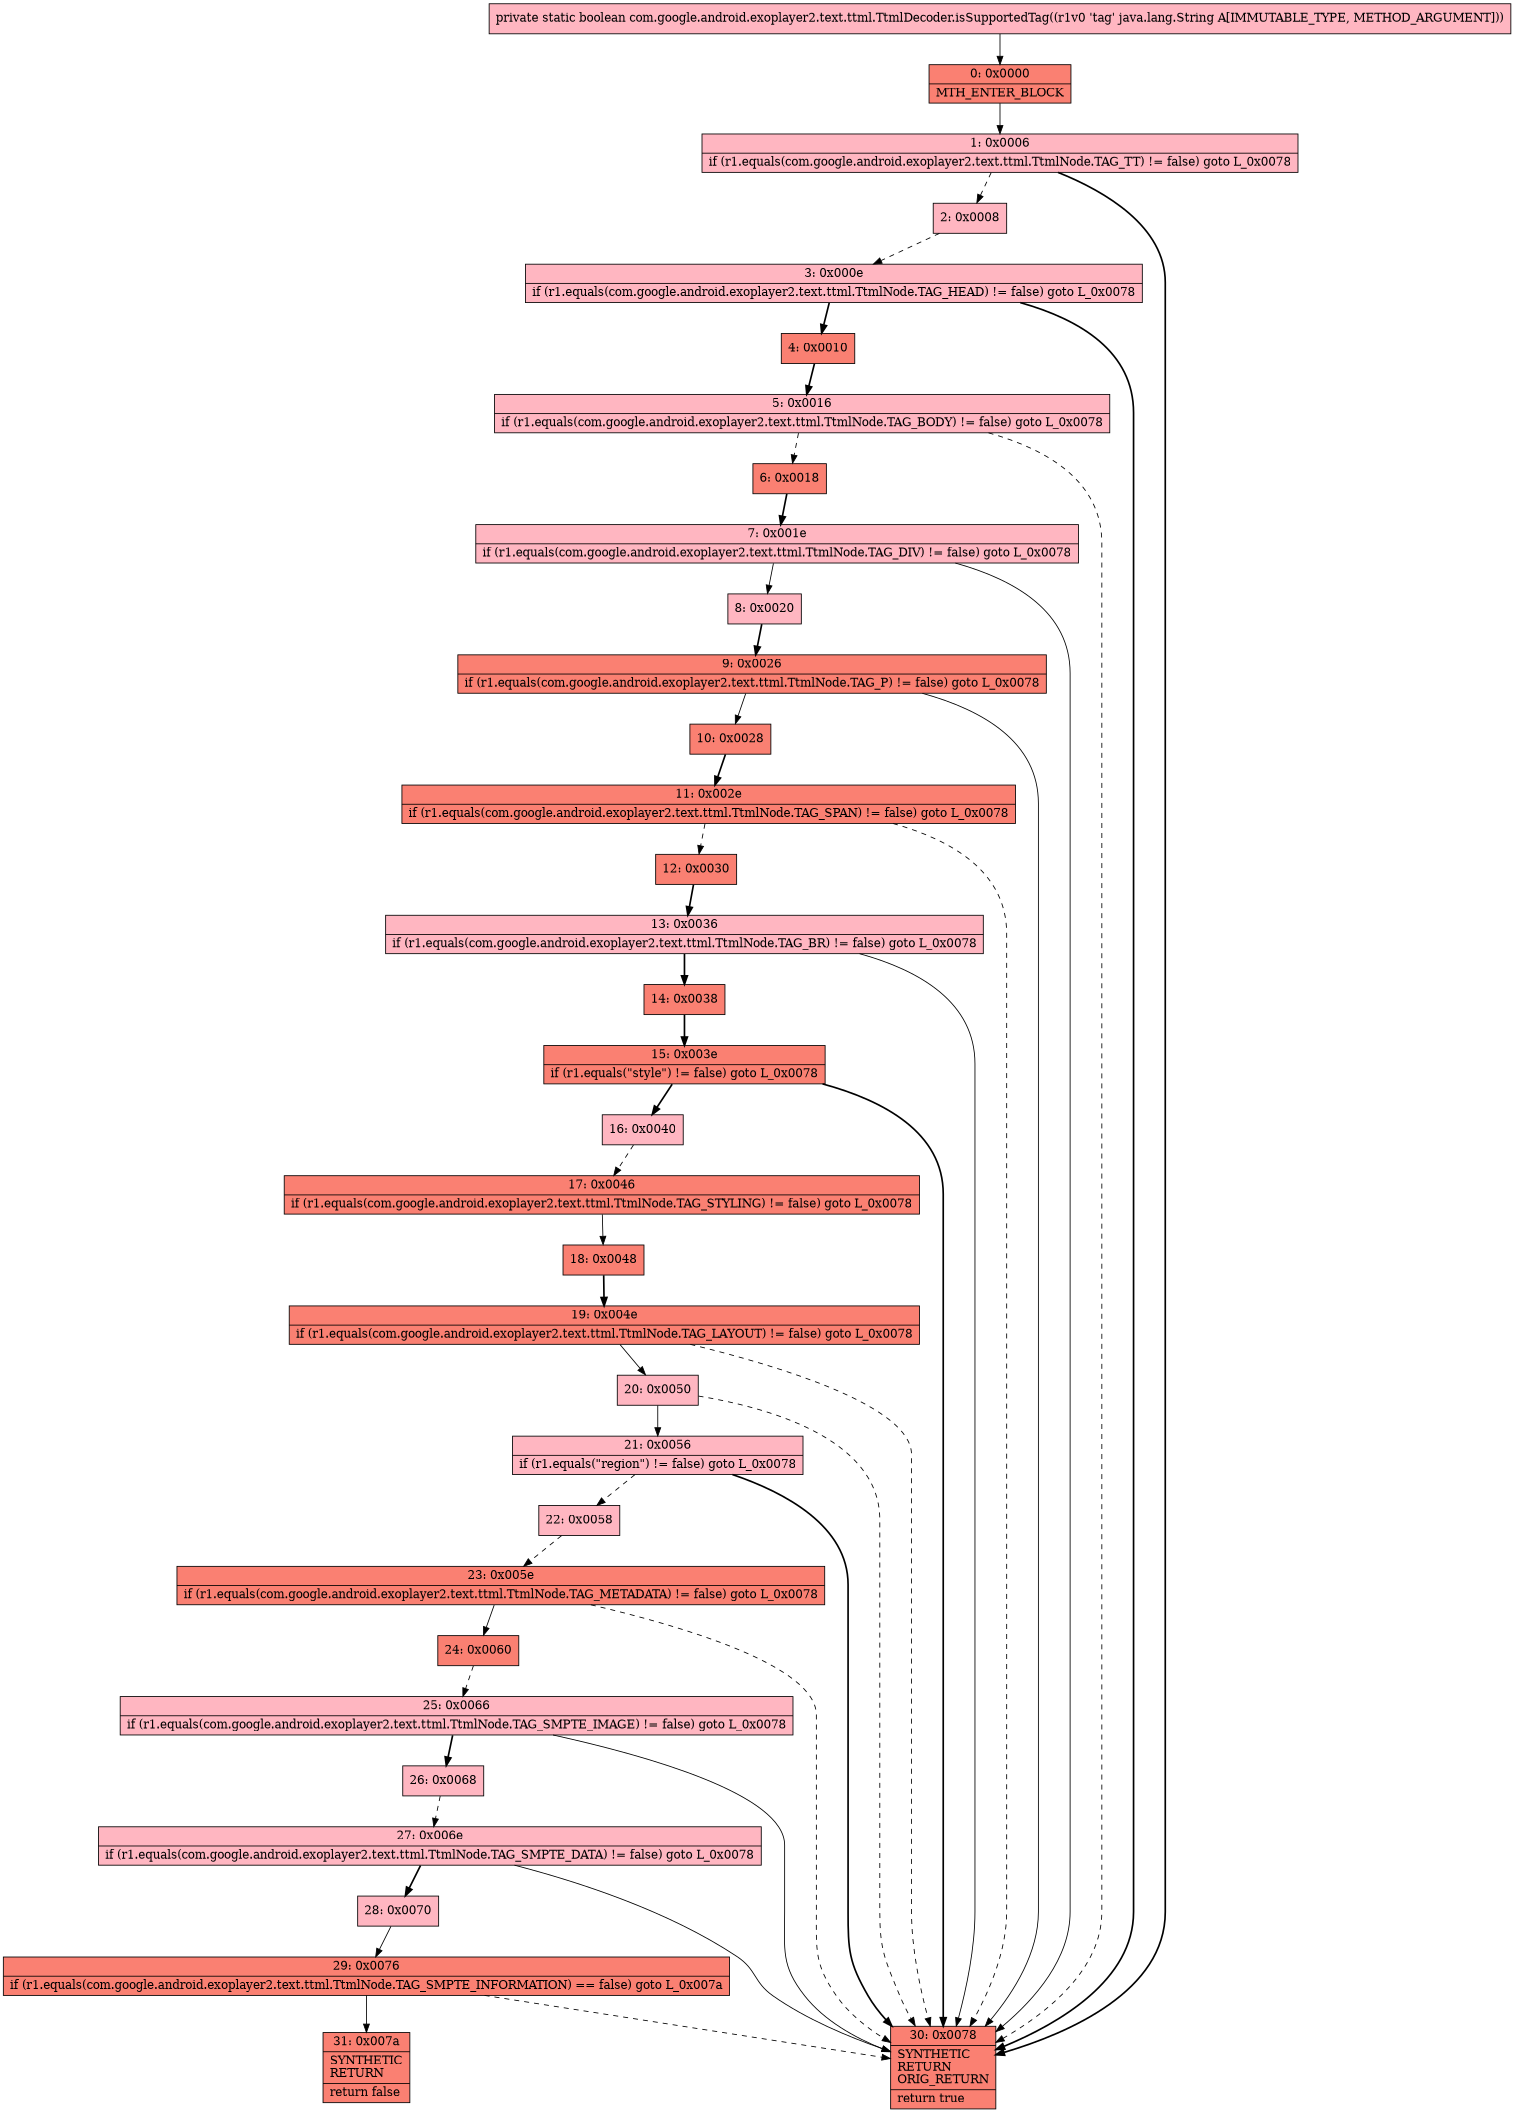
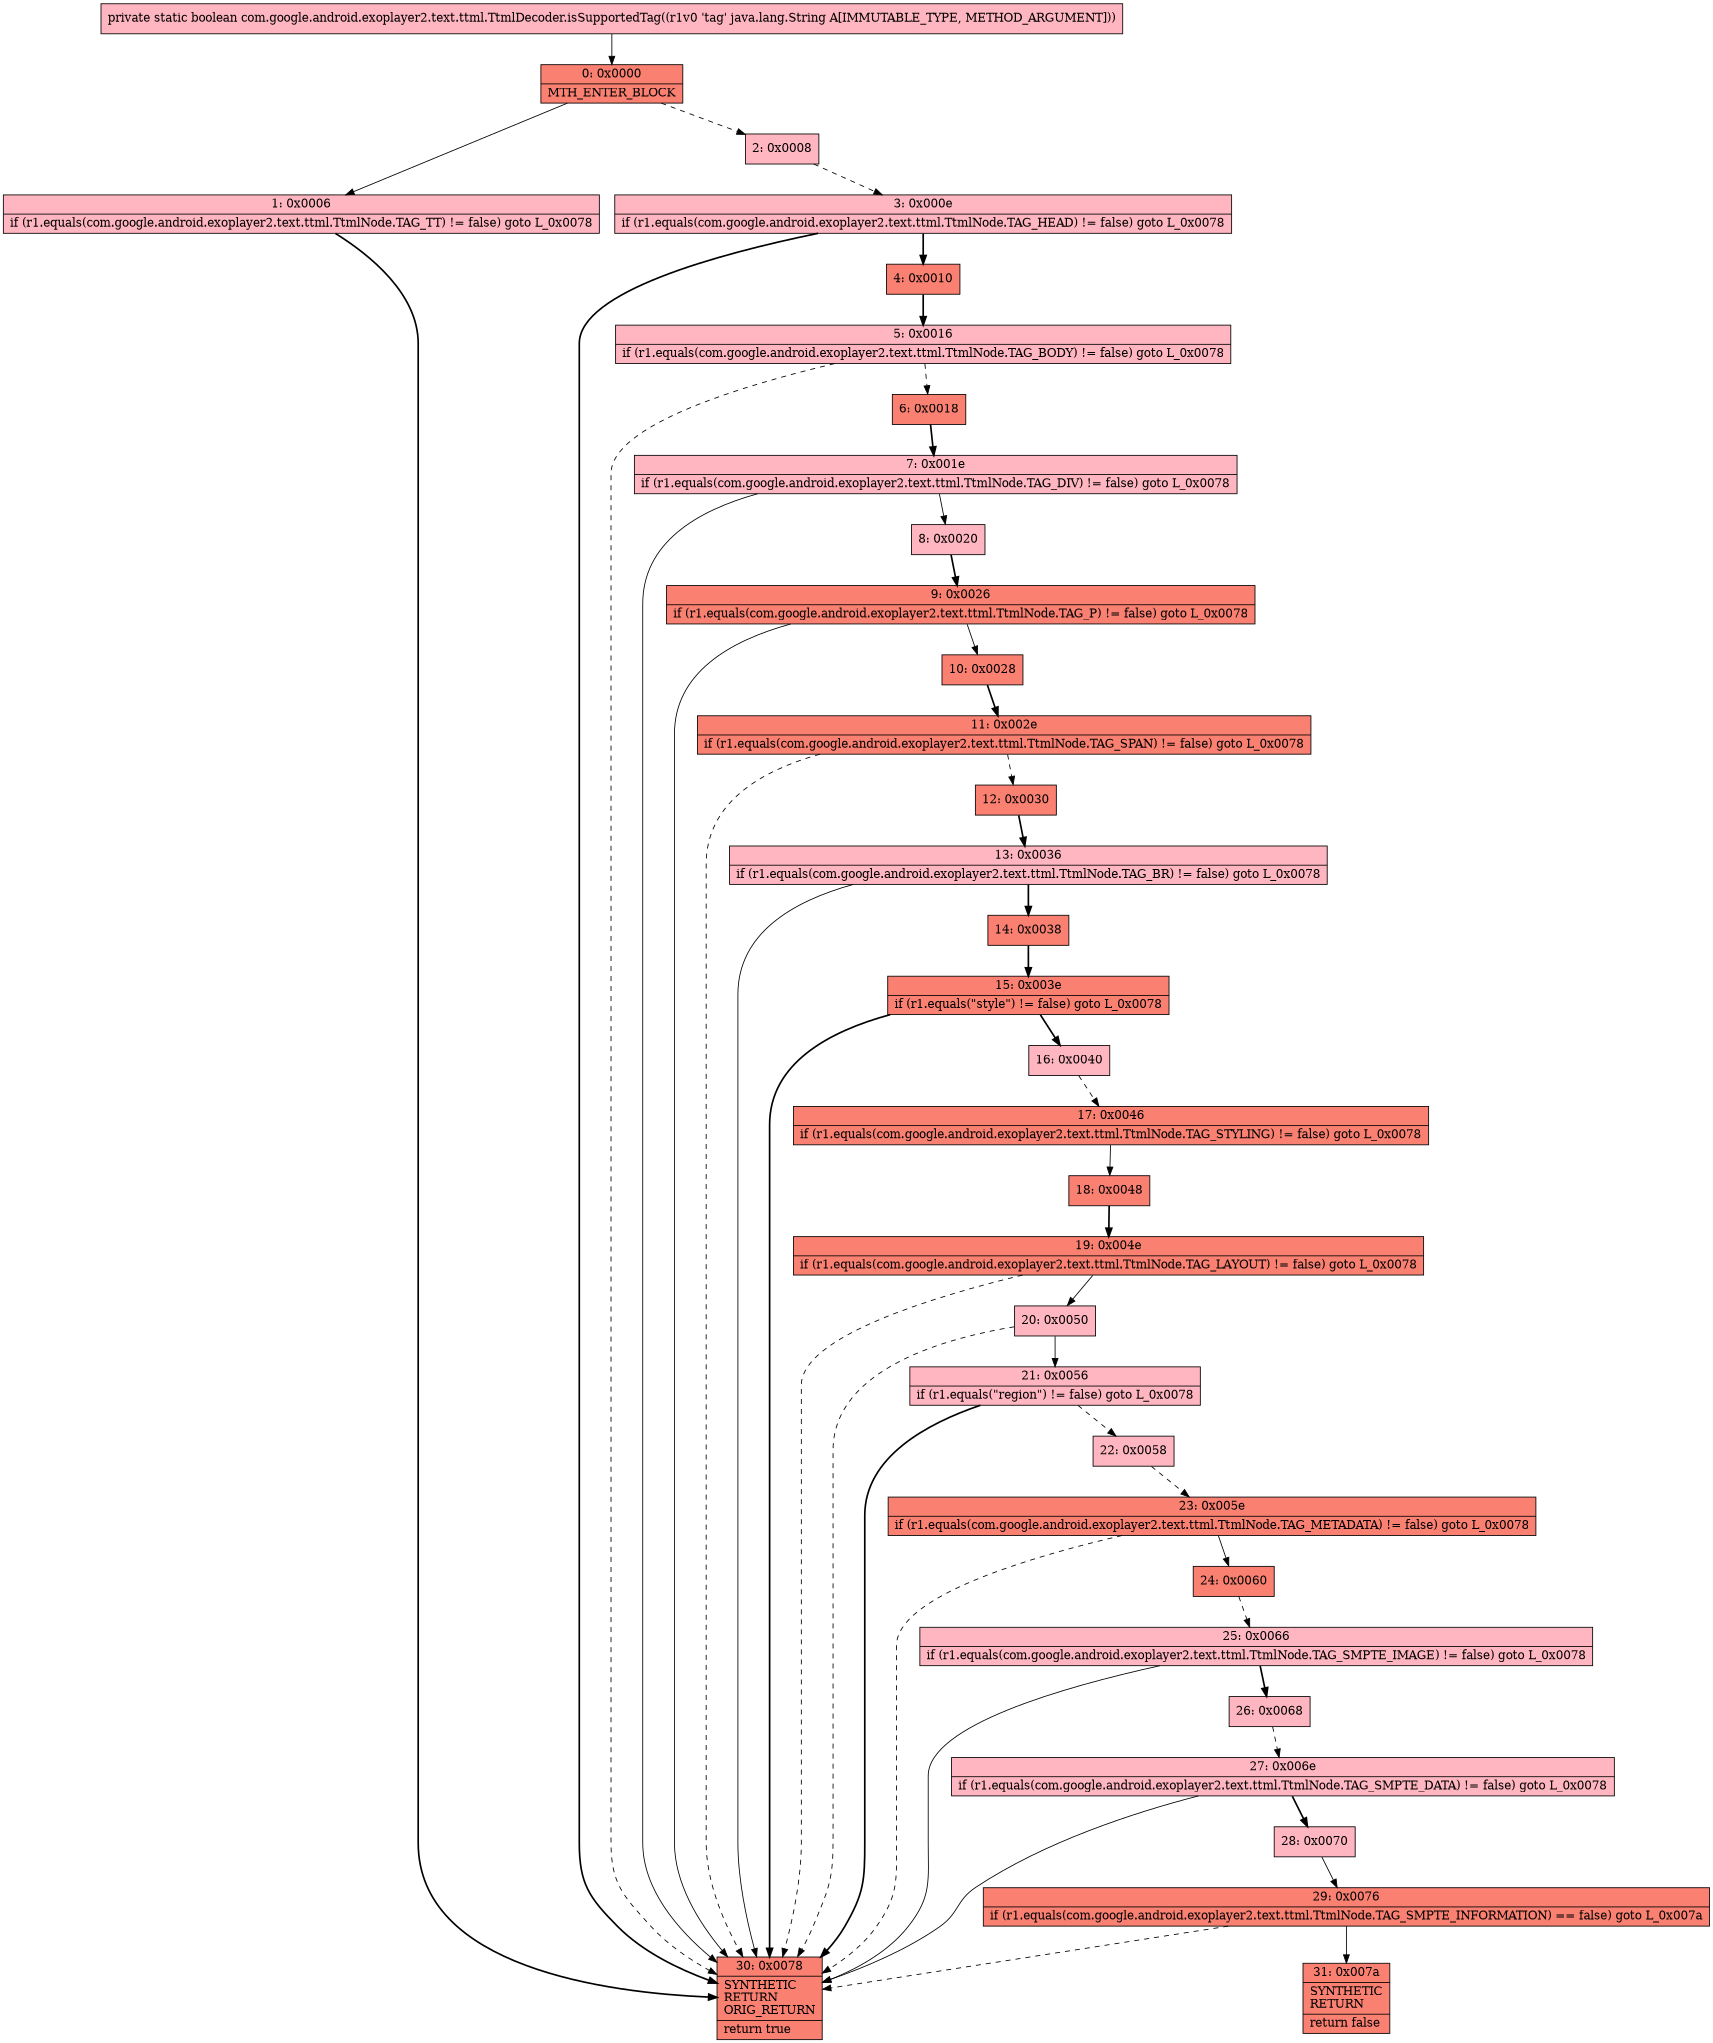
(986, 184) -> (699, 117)
